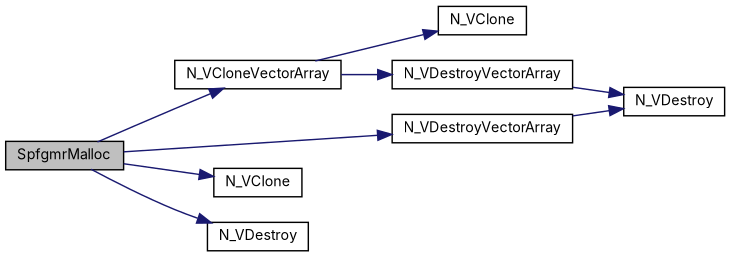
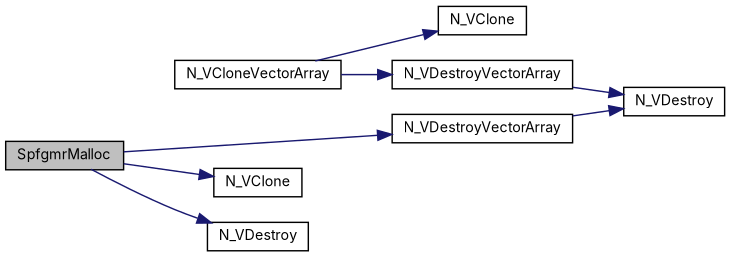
(154, 118) -> none
